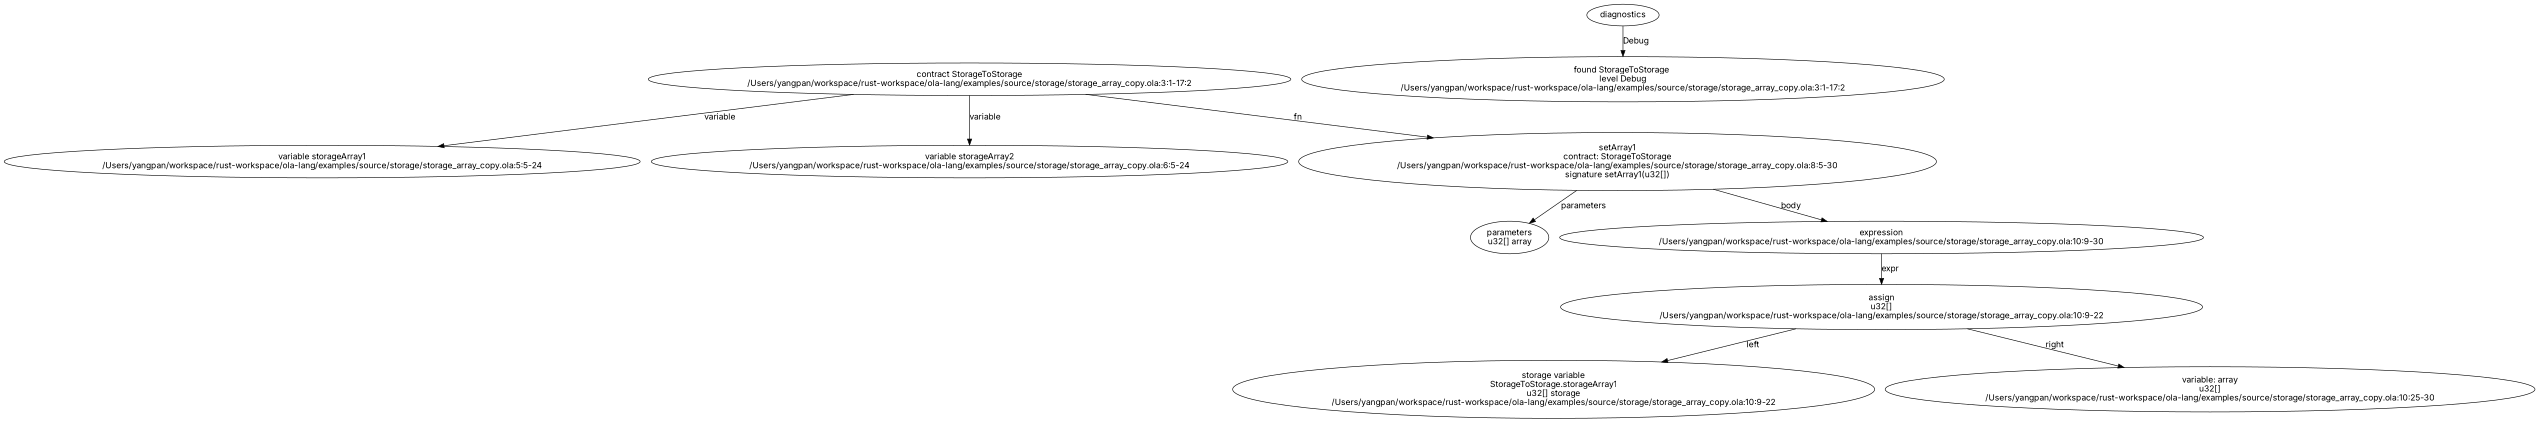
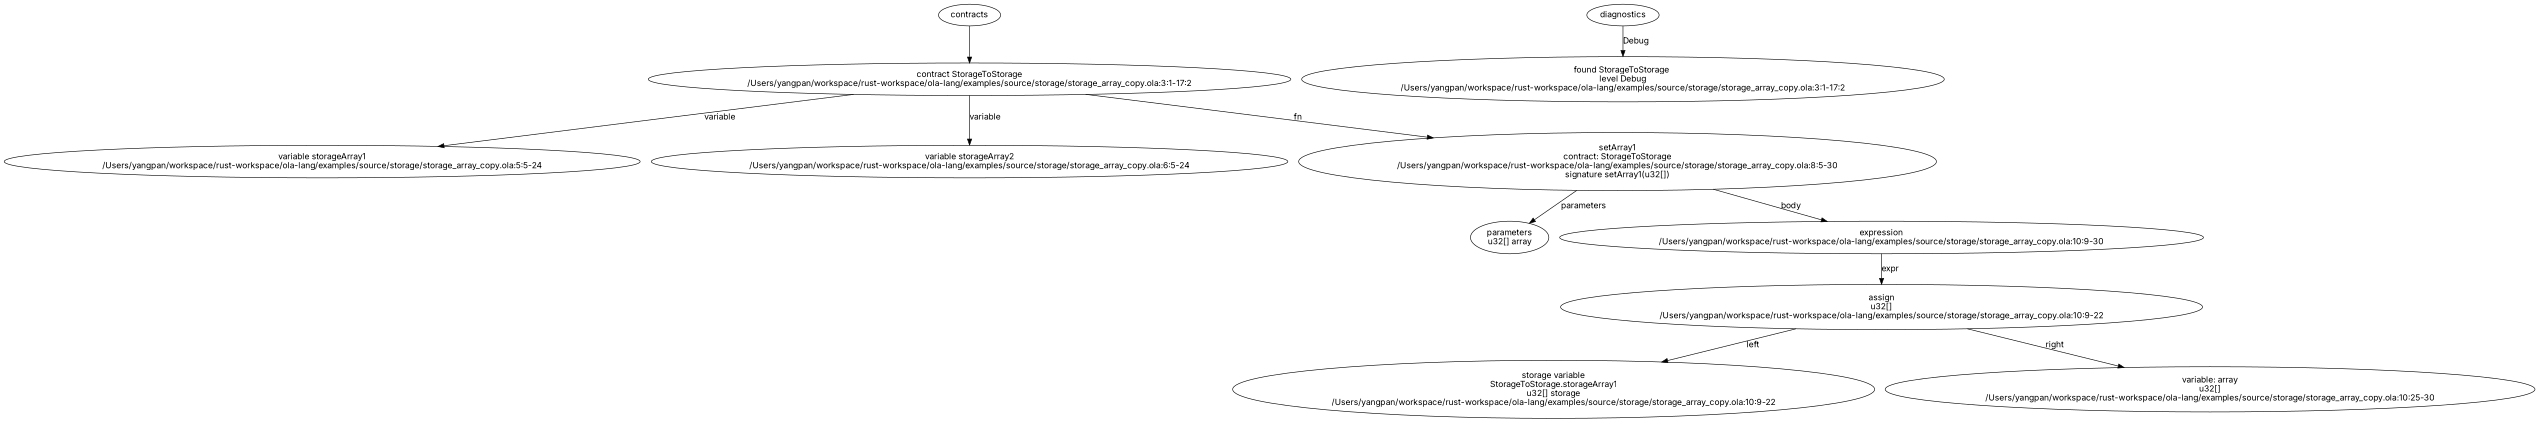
none -> (970, 15)
